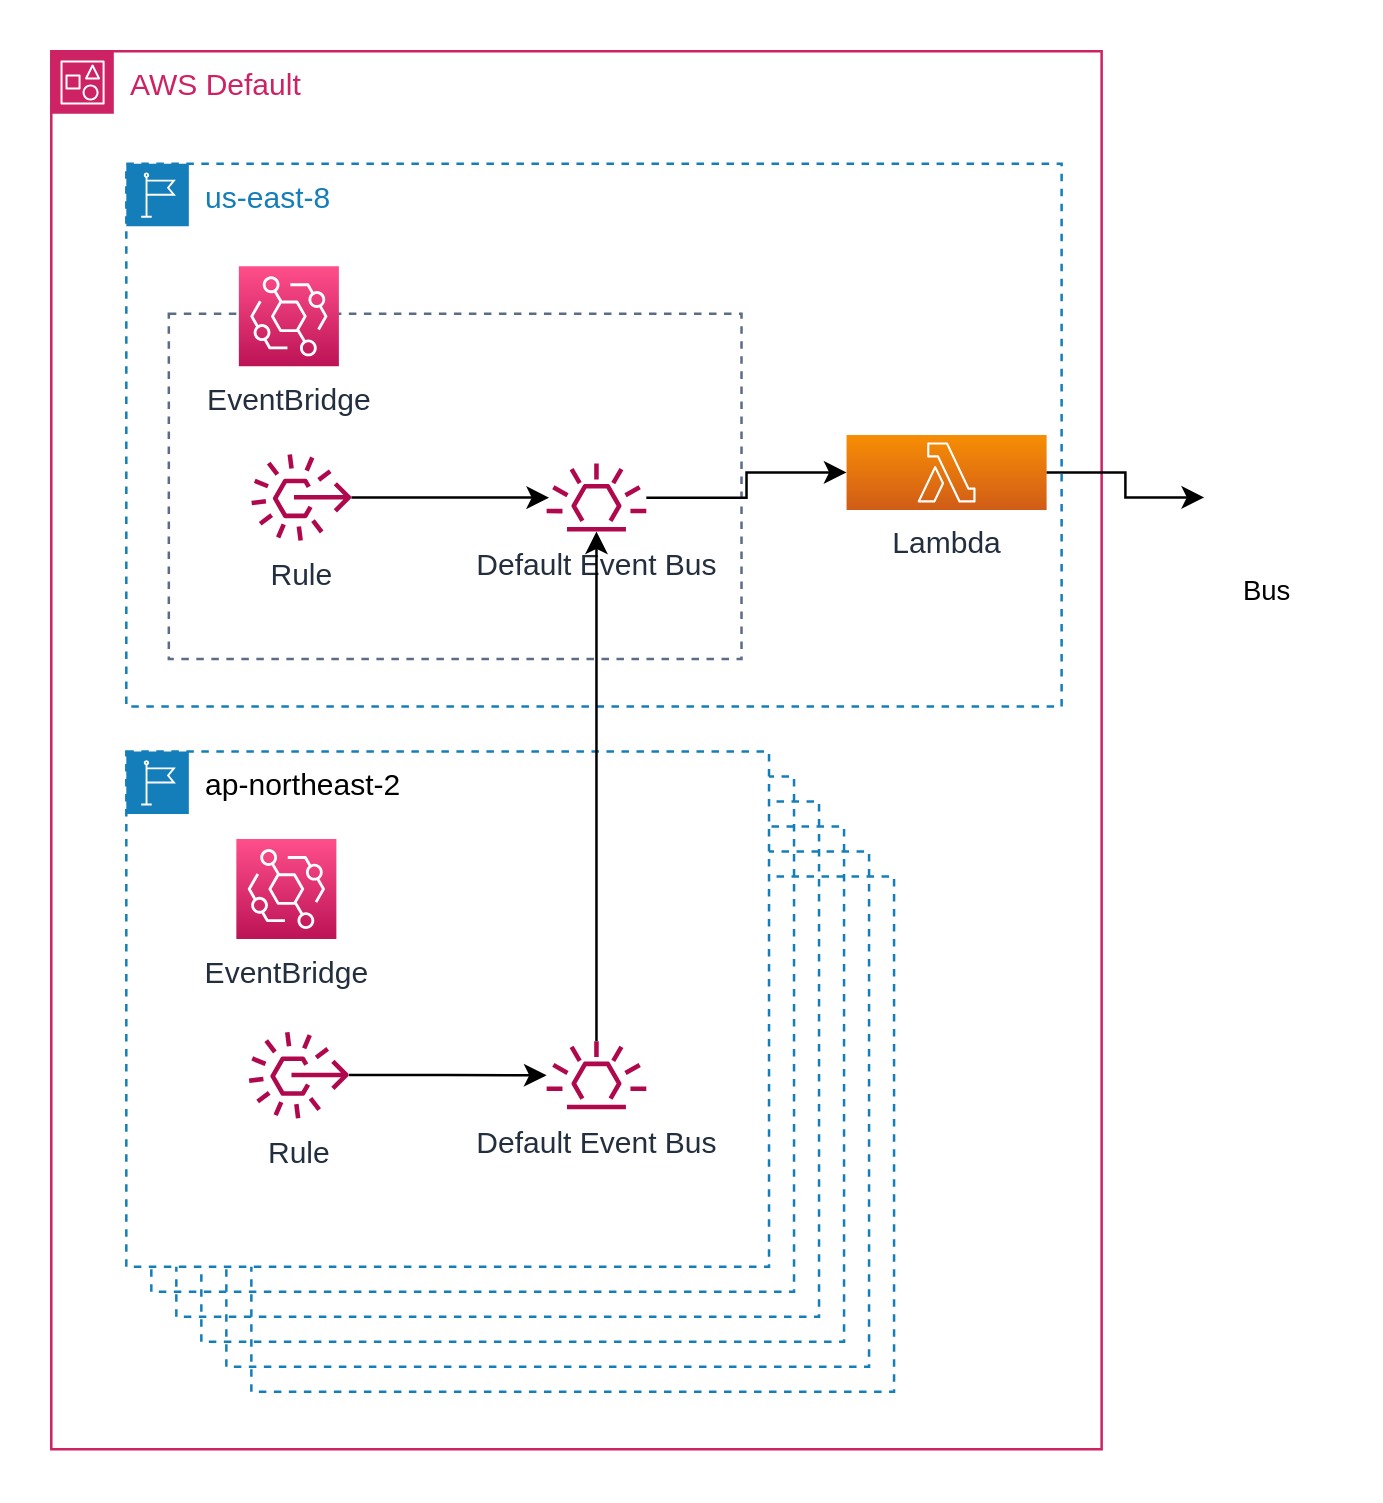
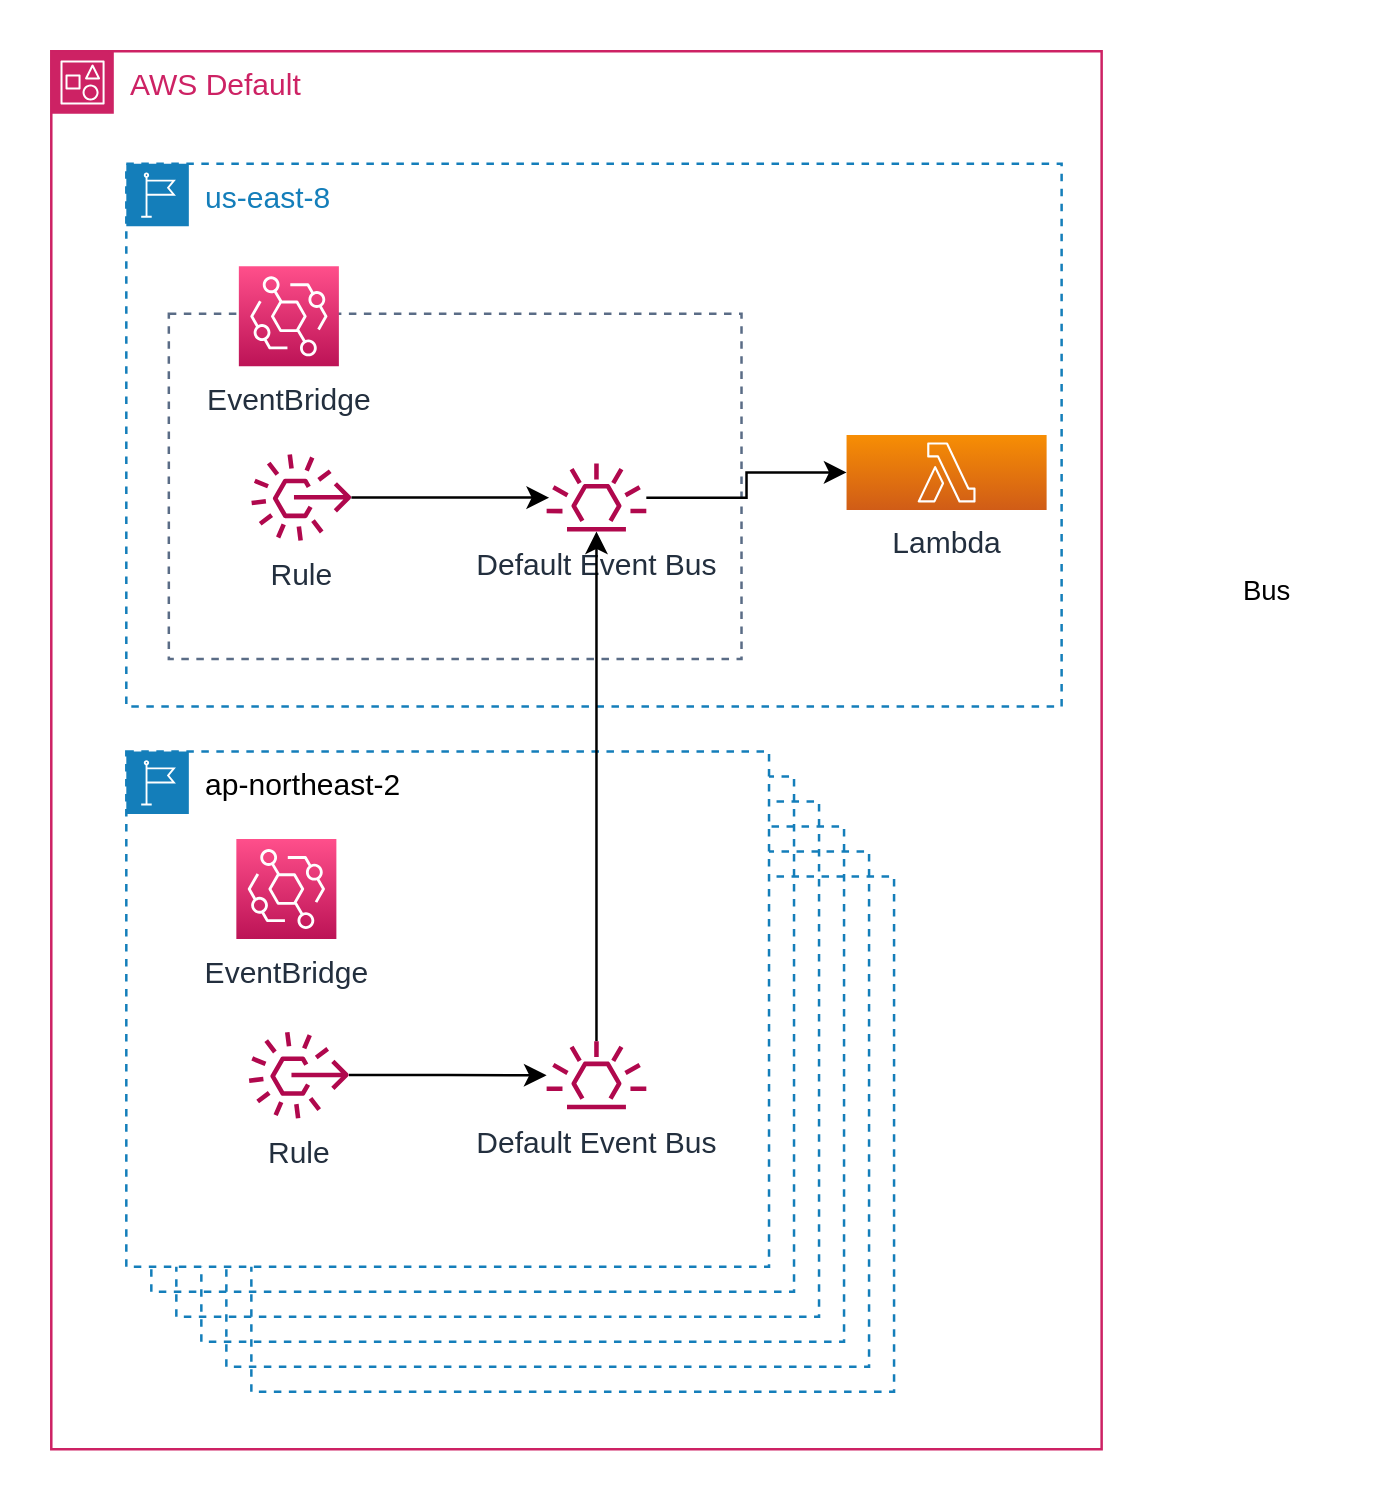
(1134, 497) -> none
